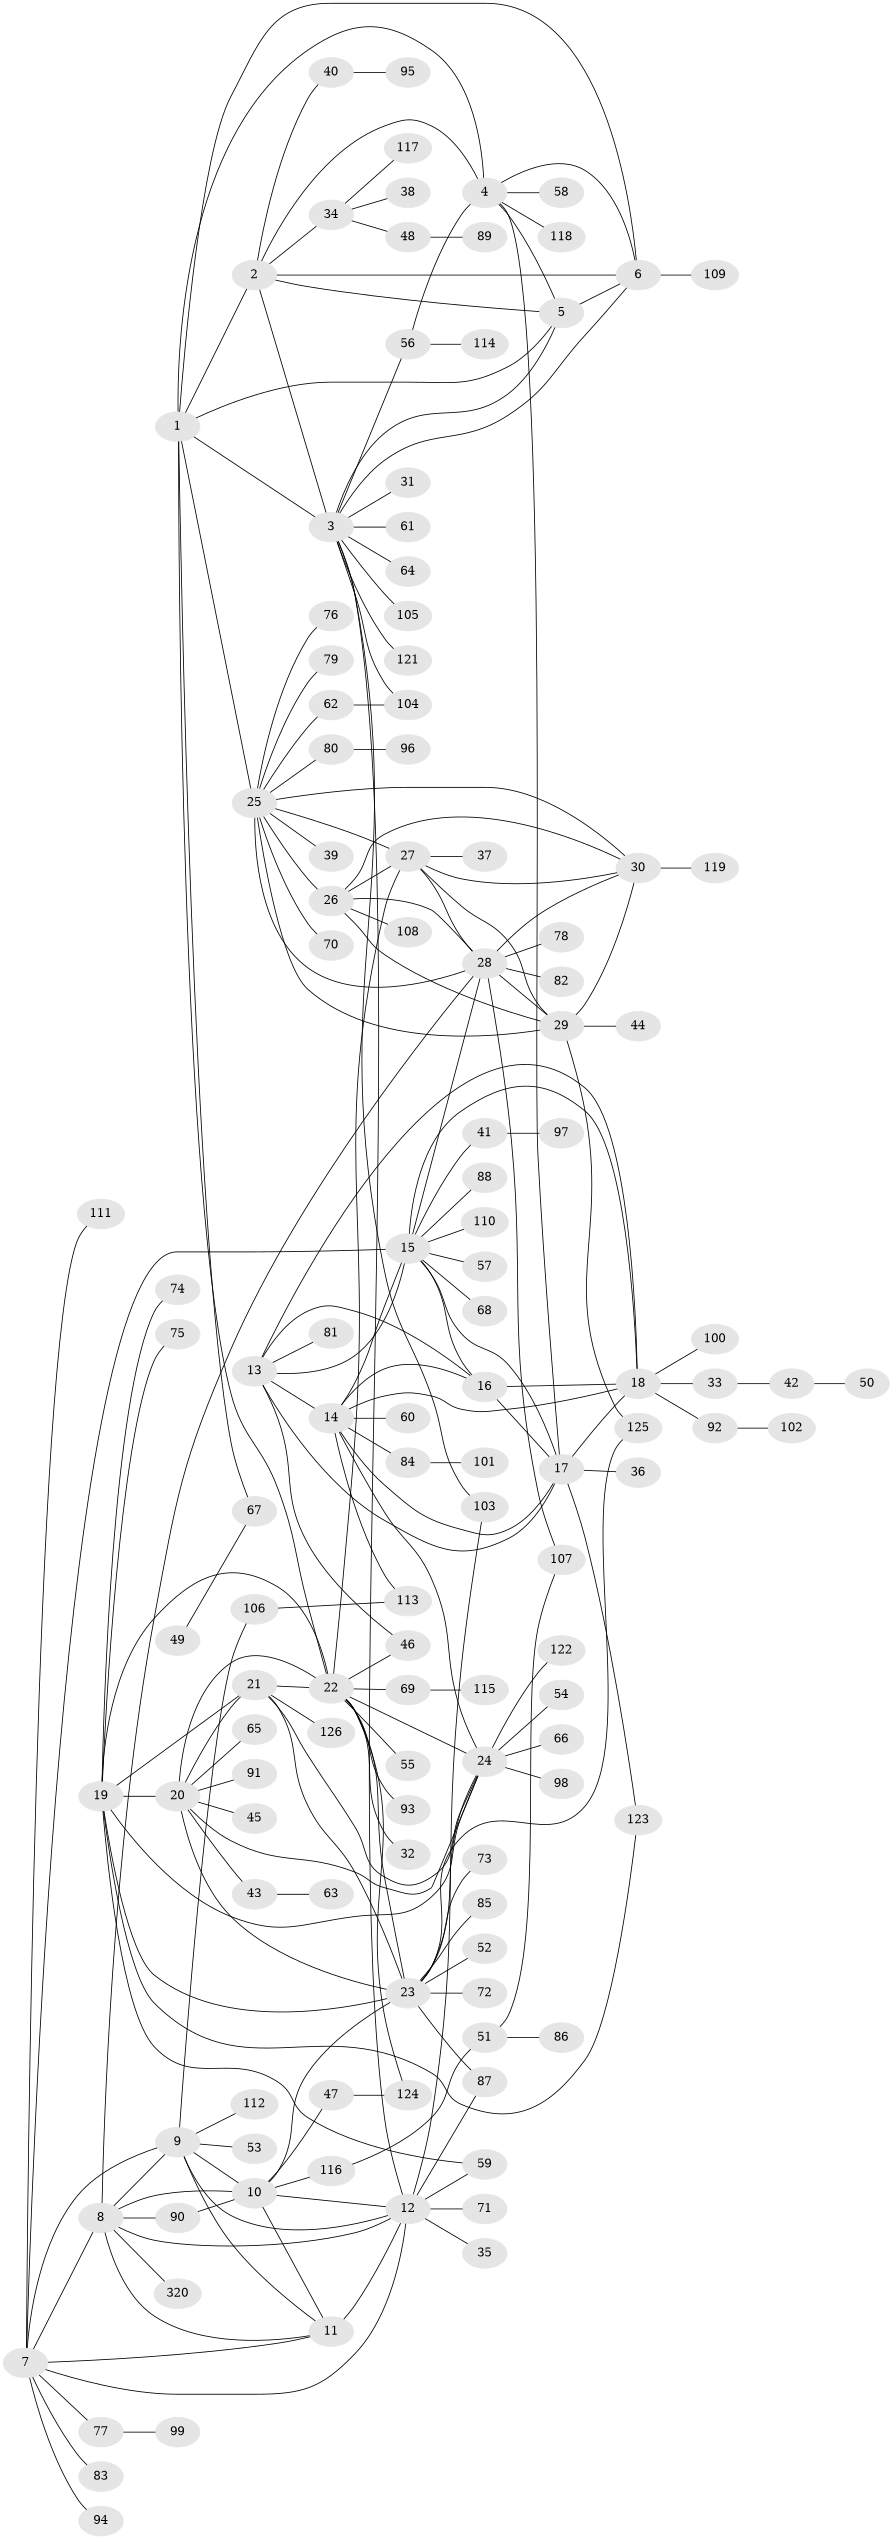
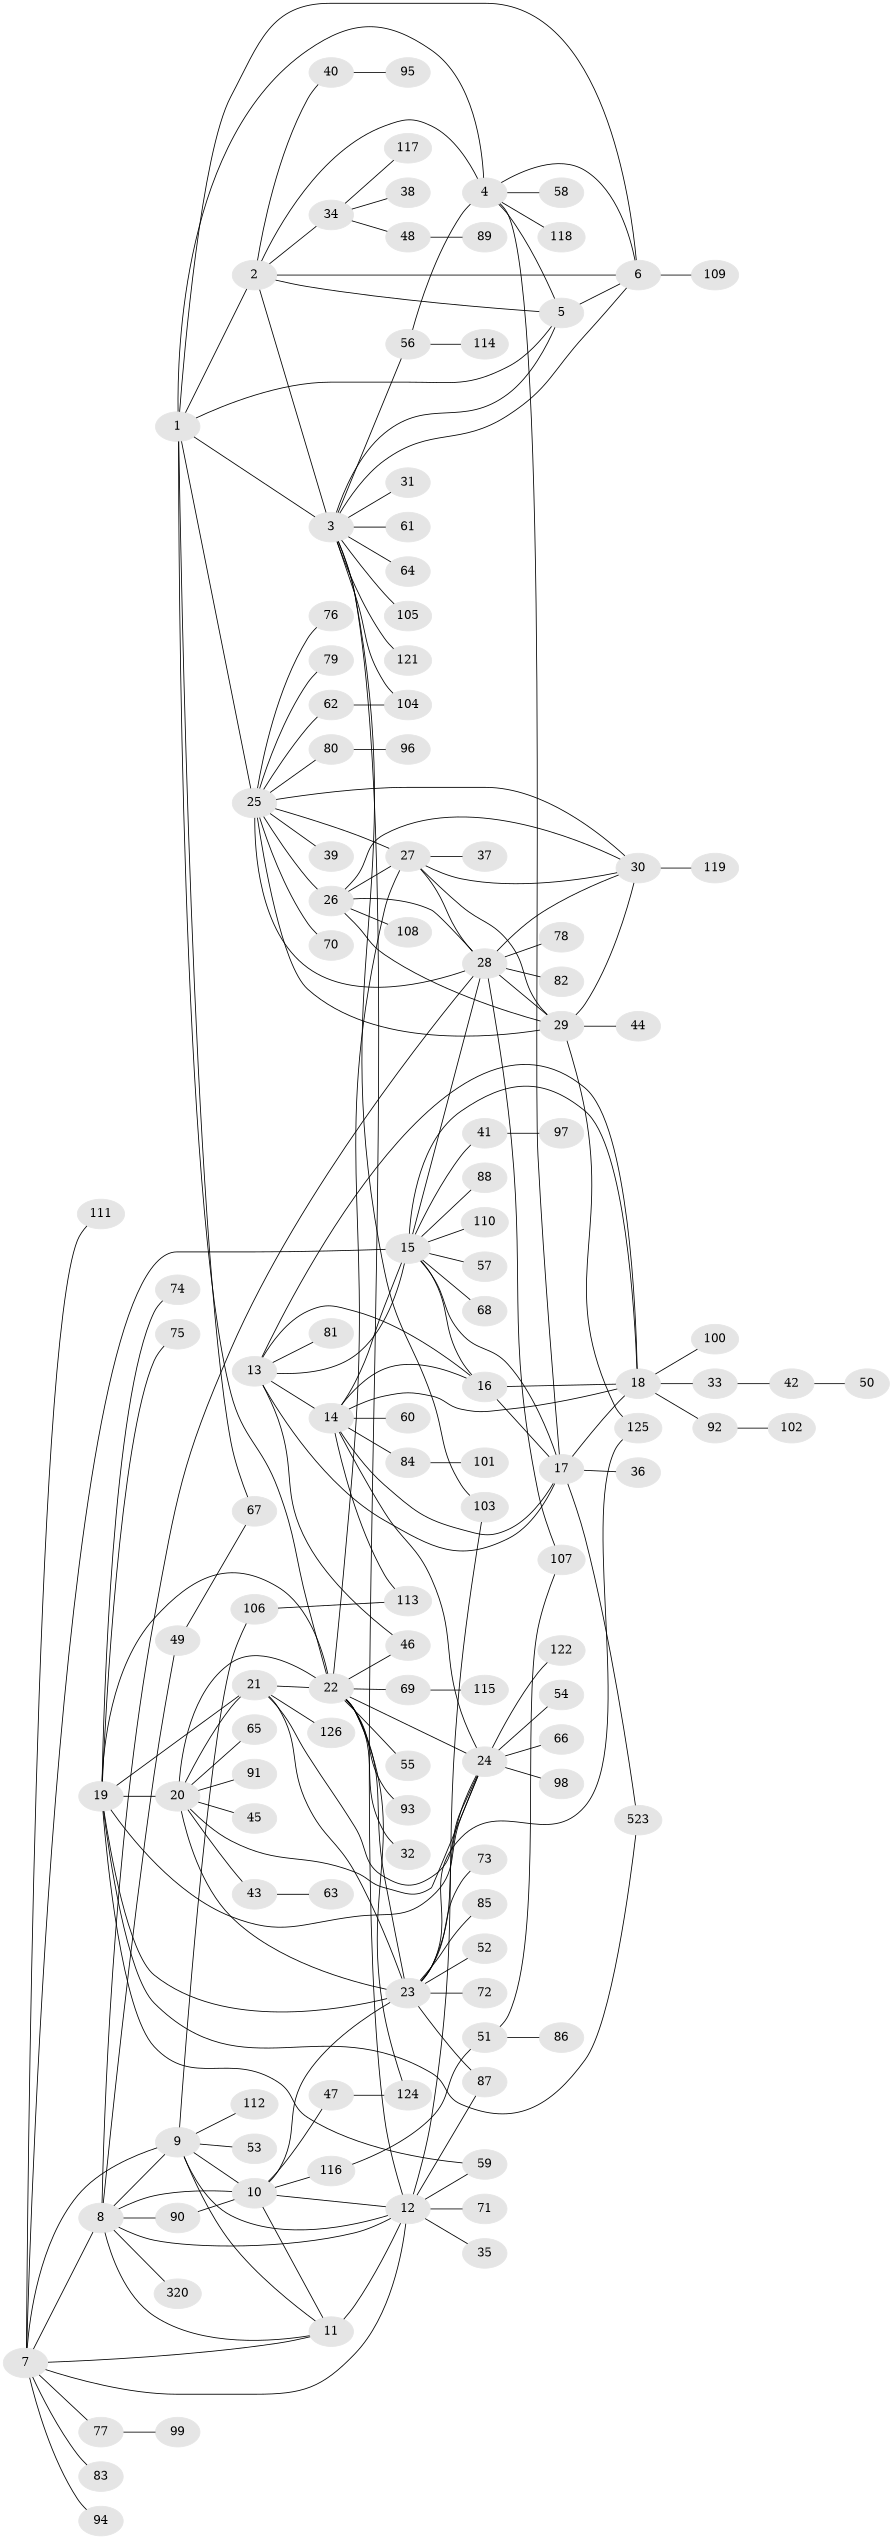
(638, 1820) -> (638, 1820)
none -> (135, 1915)
